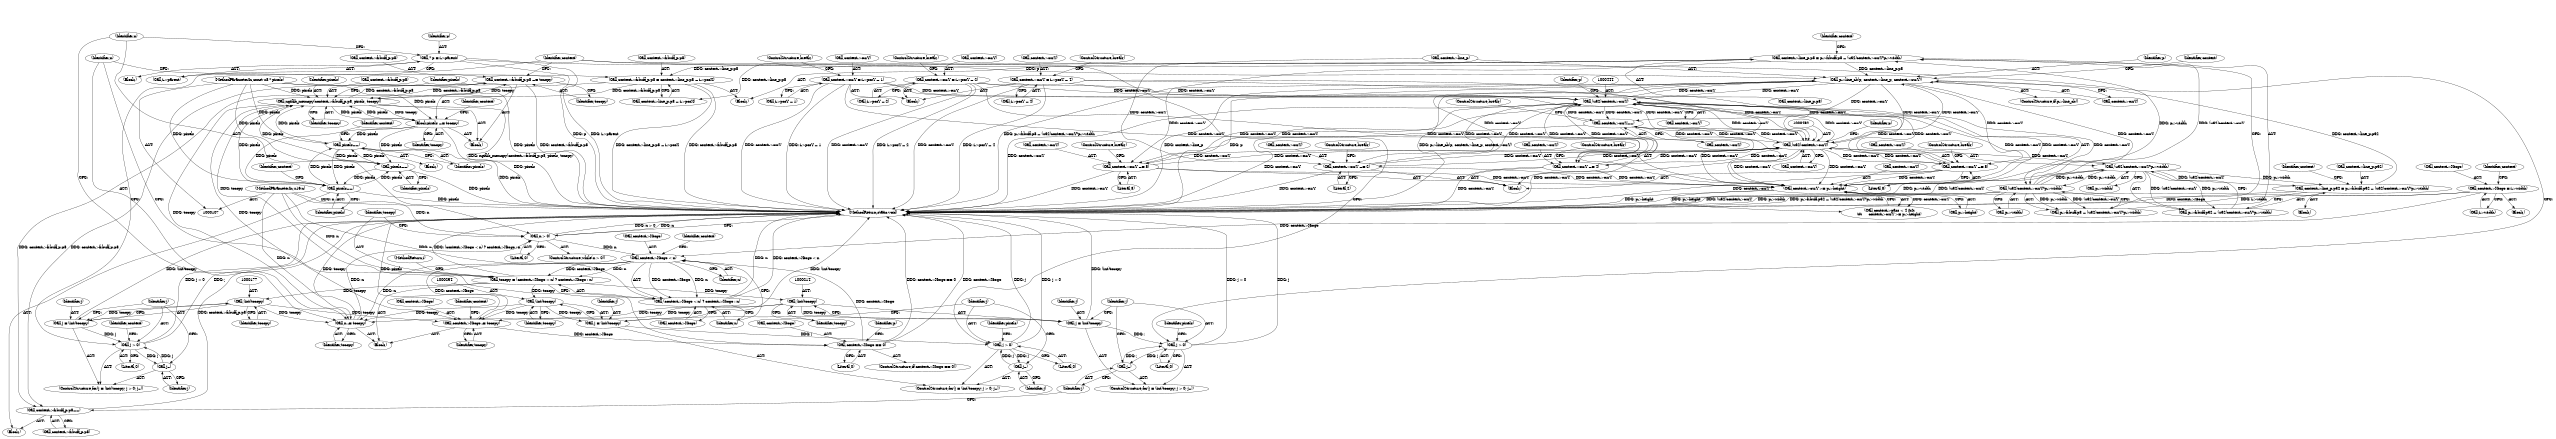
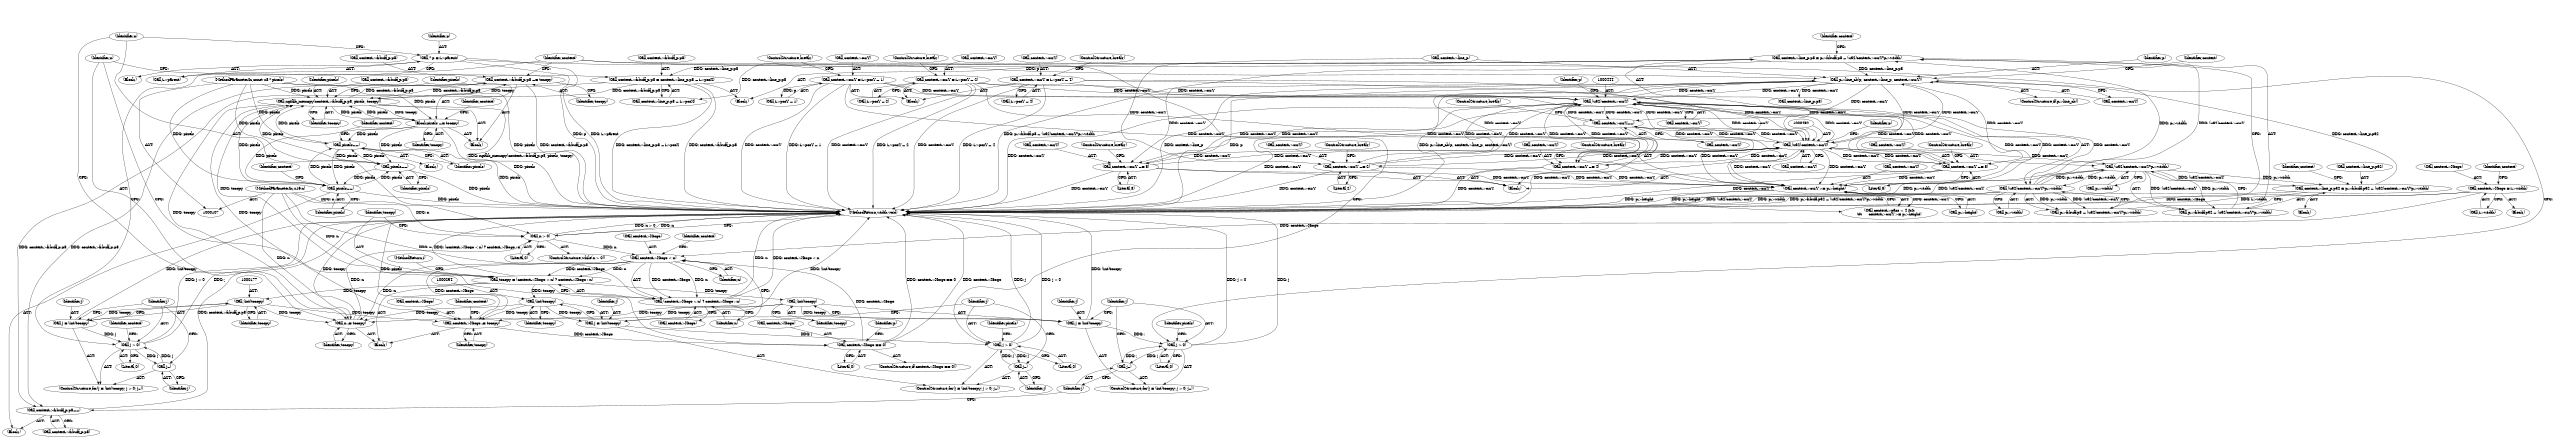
(790, 91) -> (790, 91)
(2110, 162) -> (1805, 87)
(873, 213) -> (873, 213)
(803, 280) -> none
